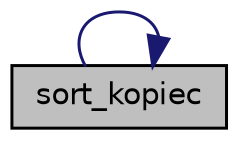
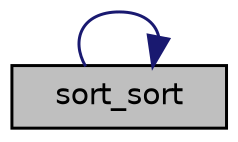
(119, 97) -> (119, 97)
